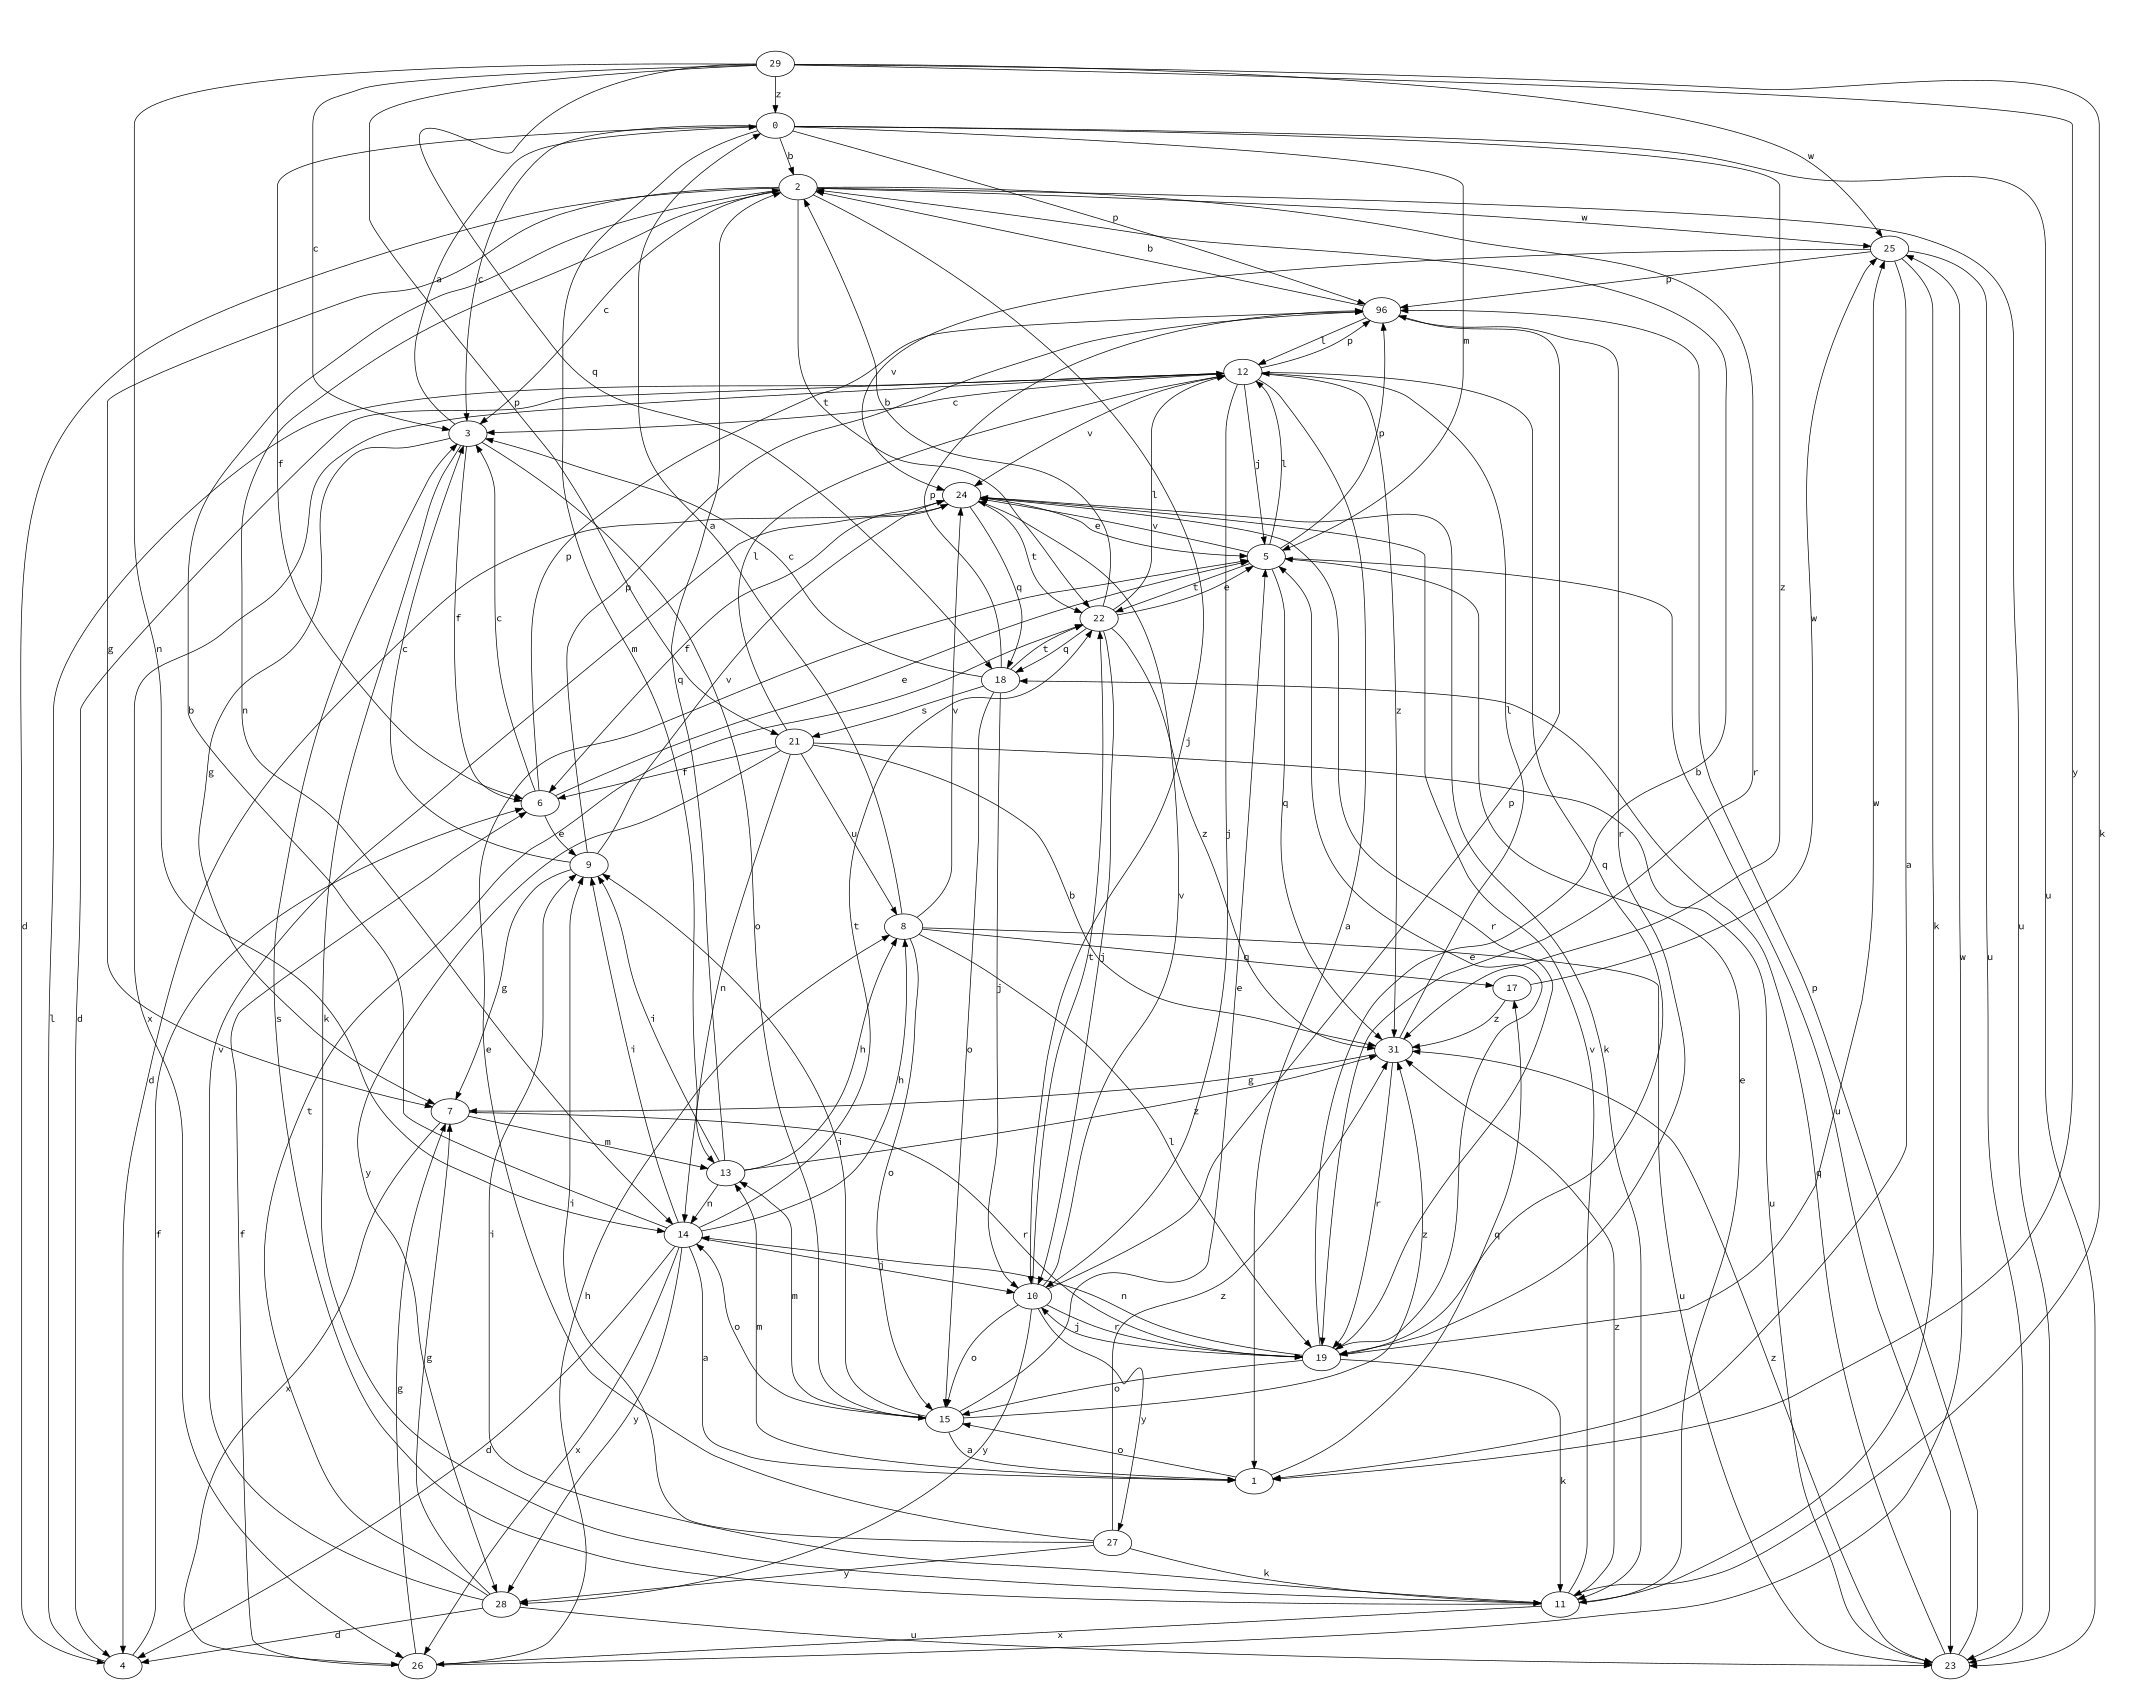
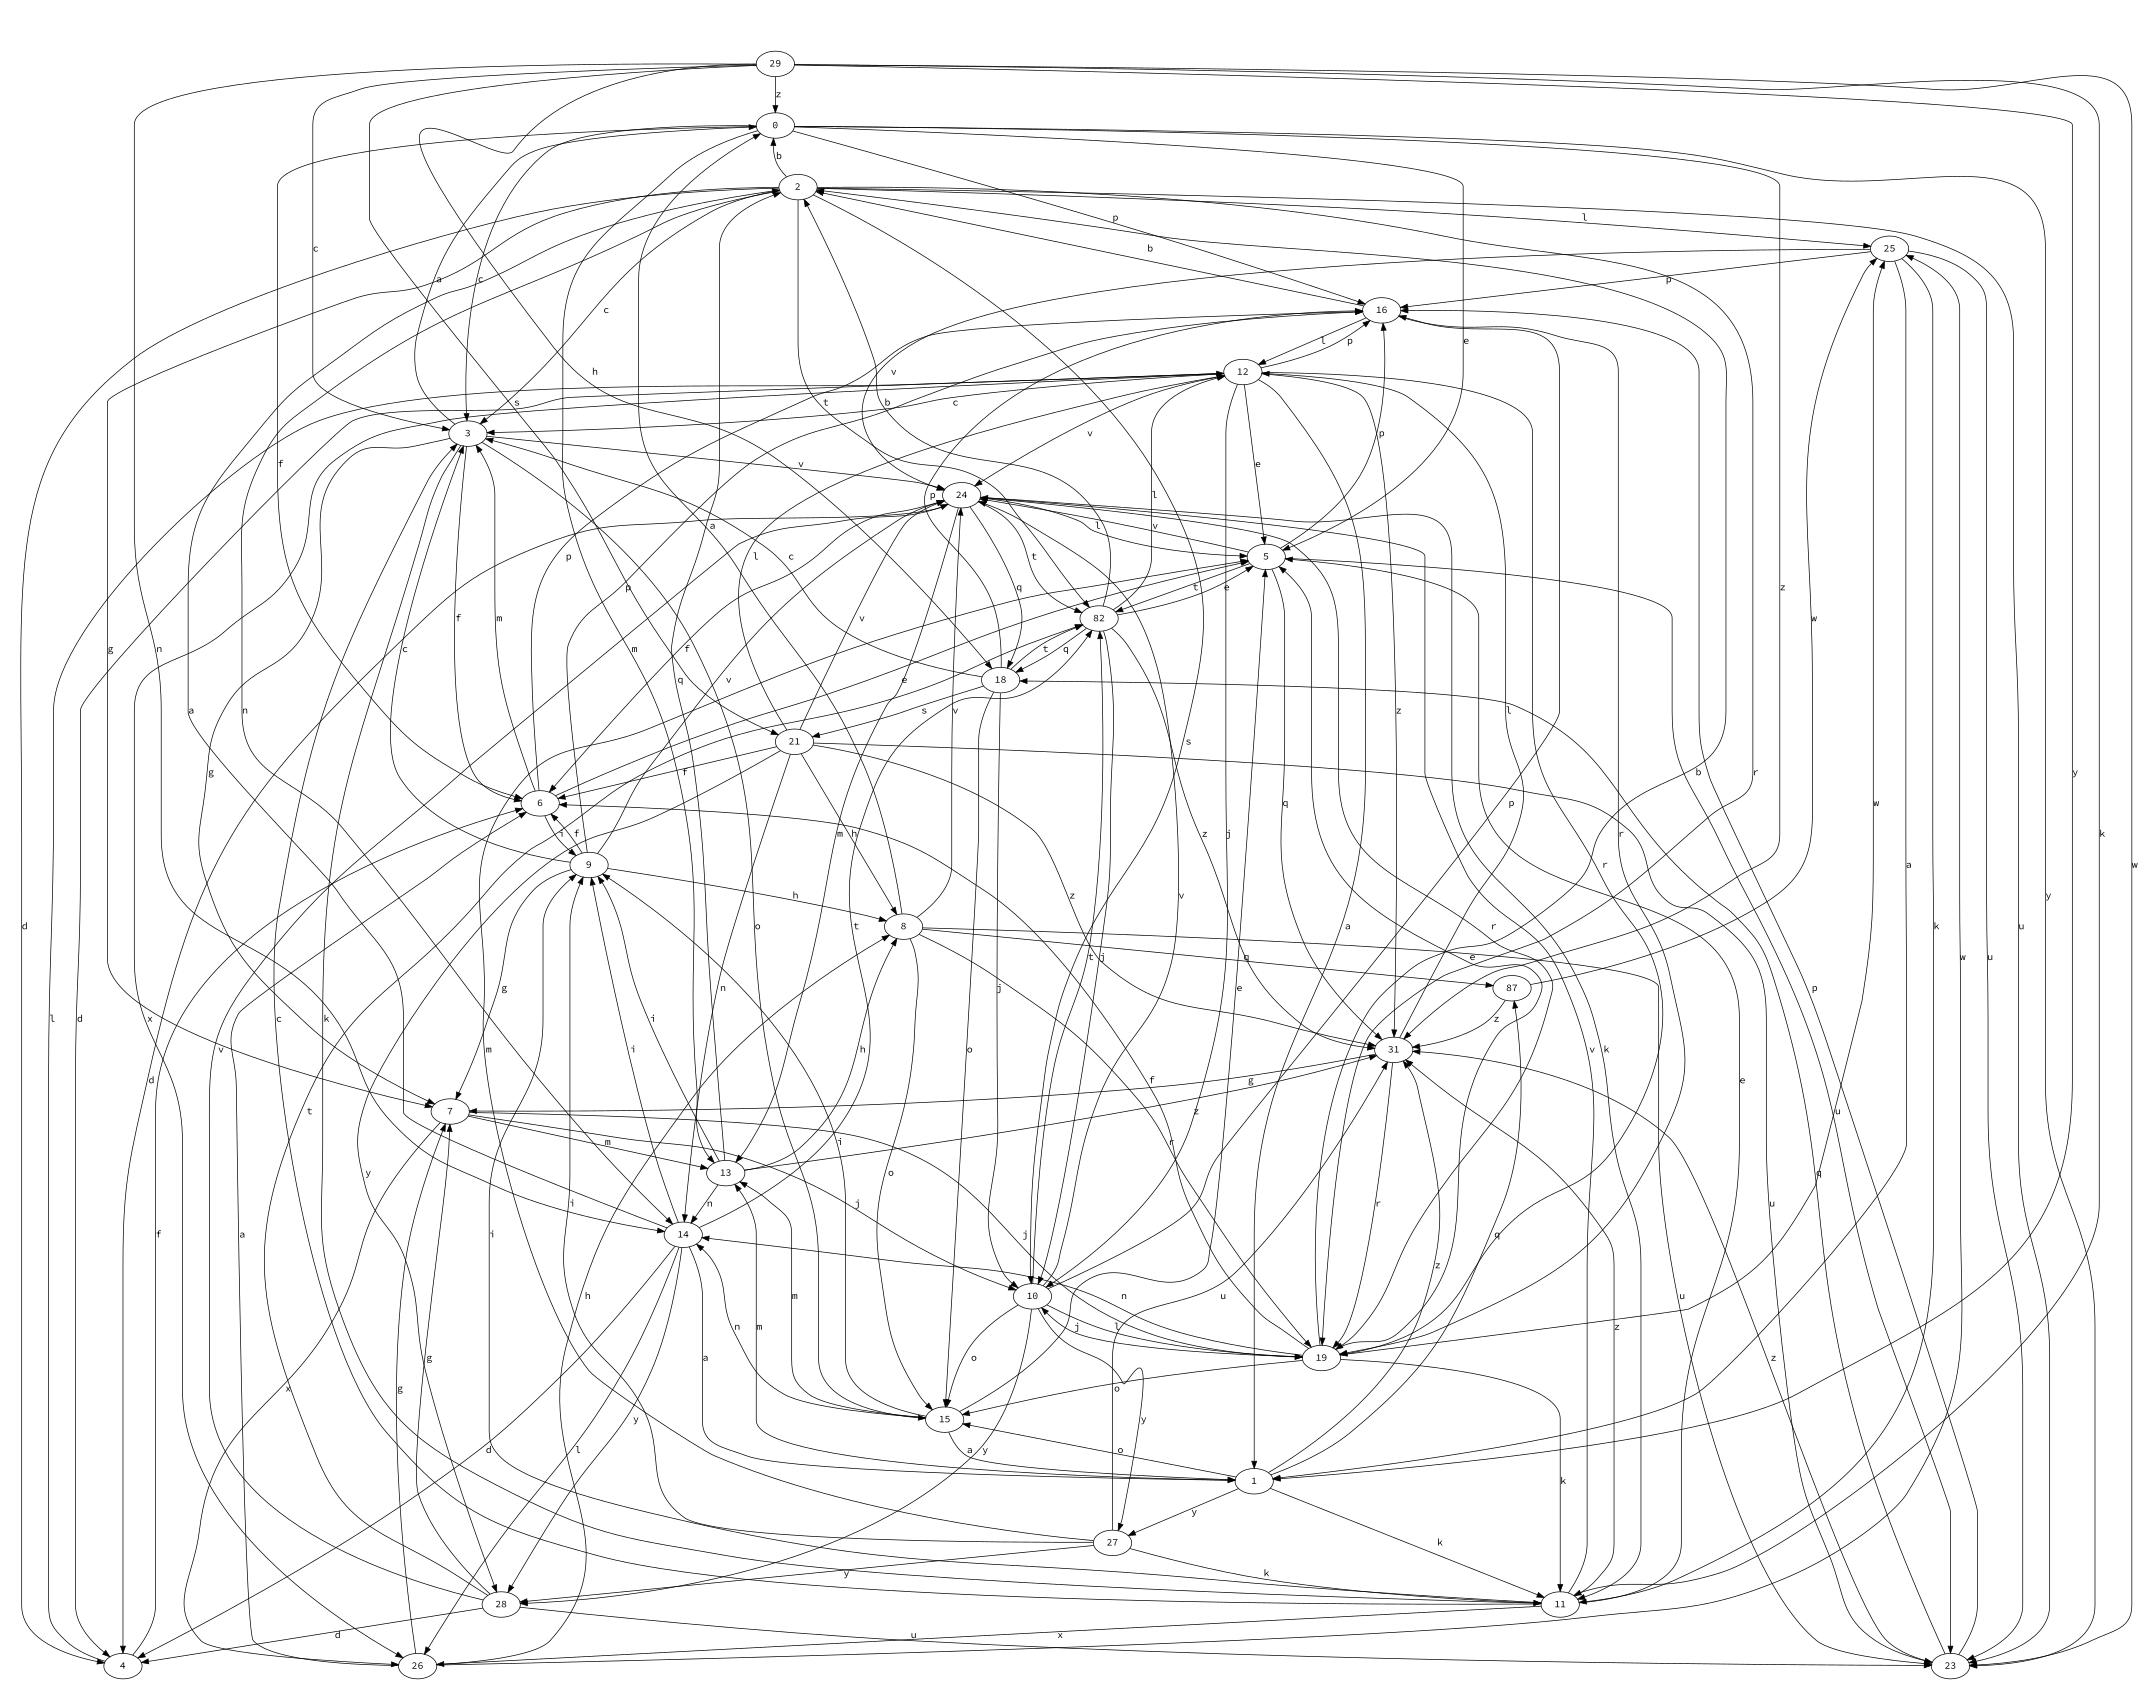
(1439, 88) -> (2132, 269)
(785, 153) -> (776, 163)
(1585, 218) -> (1585, 218)
(1382, 310) -> (1382, 310)
(1466, 341) -> (1466, 341)
(595, 372) -> (595, 372)
(517, 403) -> (517, 403)
none -> (713, 460)
(1258, 464) -> (1258, 464)
(1281, 464) -> none
(1098, 526) -> (1098, 526)
none -> (858, 608)
(499, 619) -> (499, 619)
(1099, 619) -> (1099, 619)
(191, 711) -> (191, 711)
(1189, 742) -> (1189, 742)
none -> (838, 829)
(562, 834) -> (562, 834)
(854, 834) -> (854, 834)
none -> (570, 835)
(1605, 865) -> (1605, 865)
(1072, 896) -> (1072, 896)
(2049, 896) -> (2049, 896)
none -> (1037, 936)
(1512, 988) -> (1512, 988)
(279, 1019) -> (279, 1019)
(489, 1050) -> (489, 1050)
(879, 1133) -> (737, 890)
(1172, 1142) -> (1172, 1142)
(242, 1235) -> (242, 1235)
(1026, 1235) -> (1026, 1235)
(854, 1265) -> (752, 1161)
(1223, 1296) -> (1223, 1296)
(737, 1327) -> (737, 1327)
(1117, 1327) -> (1117, 1327)
(1322, 1378) -> (1428, 1288)
(578, 1450) -> (578, 1450)
none -> (1187, 1511)
none -> (1404, 1542)
